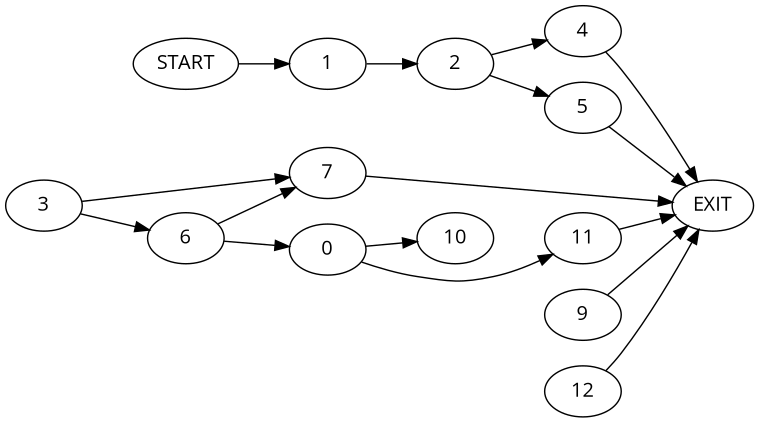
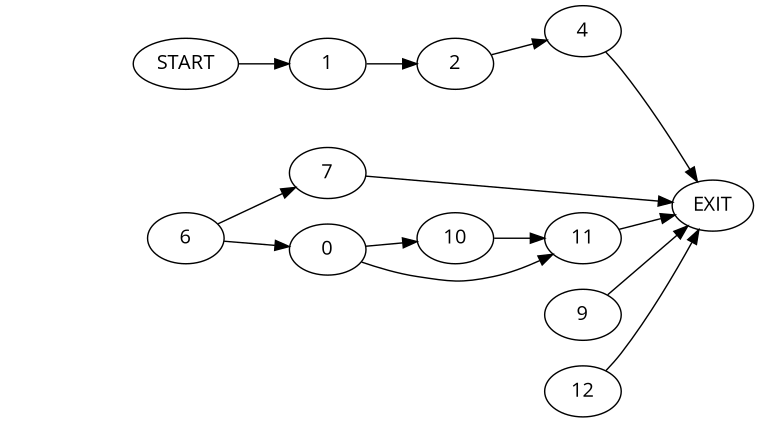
(583, 108) -> none
(44, 206) -> none
none -> (512, 238)
